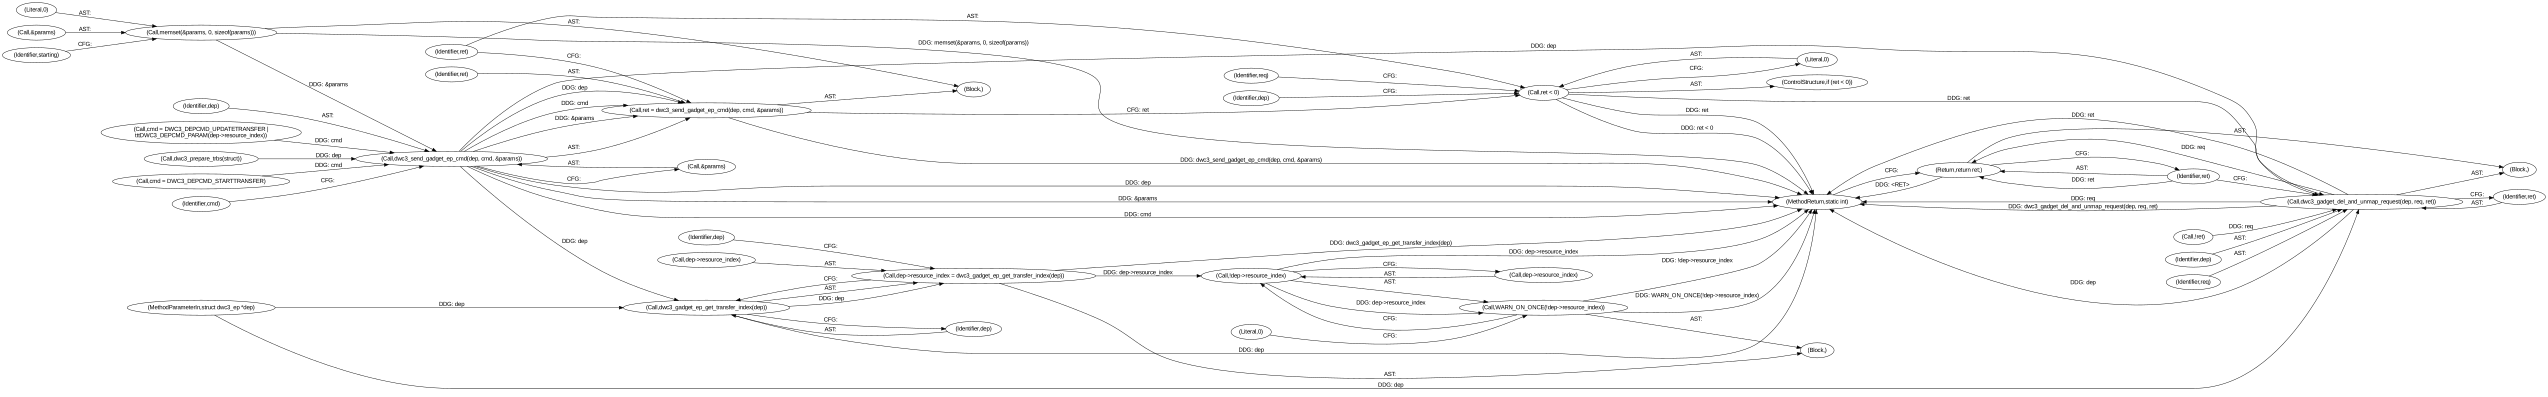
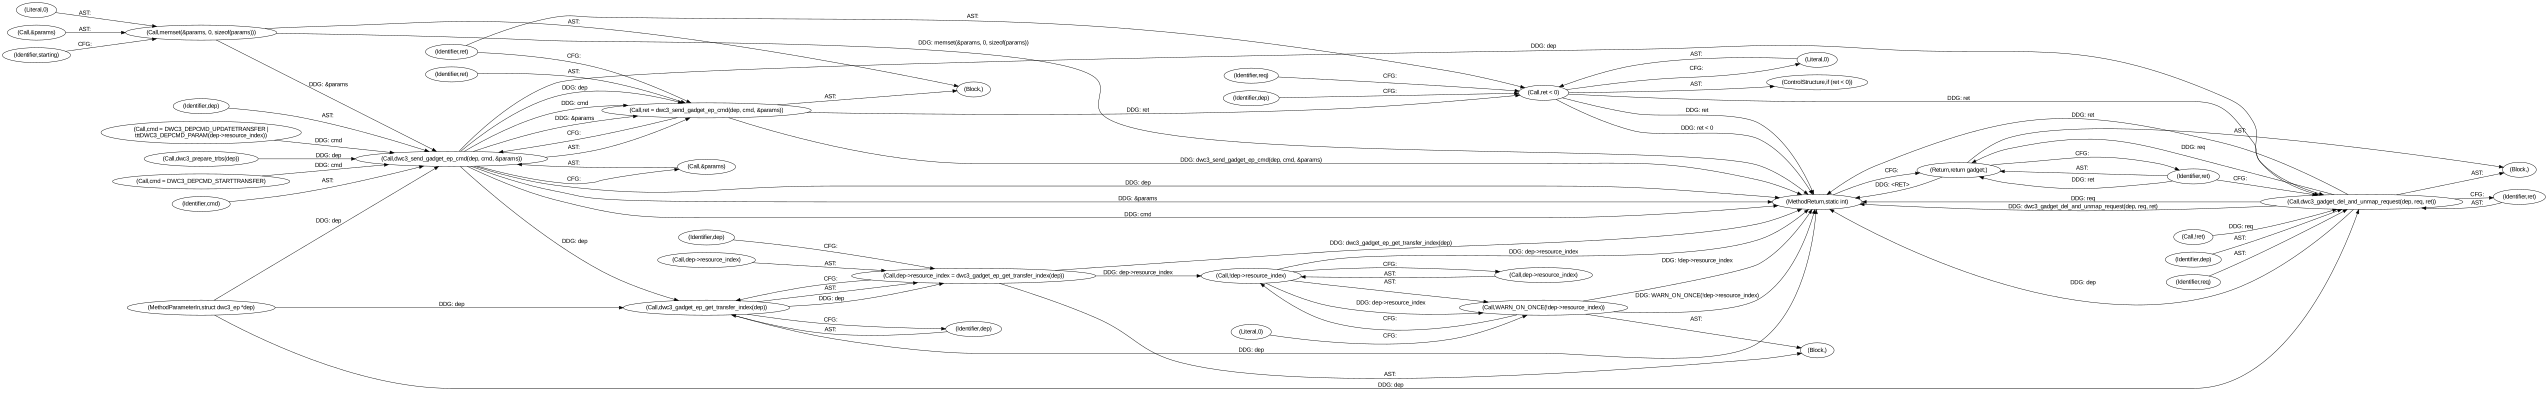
(1138, 110) -> (1138, 110)
none -> (591, 137)
(201, 159) -> (201, 159)
(1959, 170) -> (1959, 170)
(329, 181) -> (329, 181)
none -> (325, 234)
